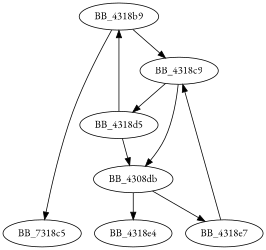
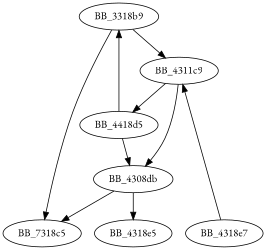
(119, 17) -> (119, 17)
(179, 71) -> (179, 71)
(119, 125) -> (119, 125)
(175, 204) -> (91, 204)
(133, 233) -> (133, 233)
